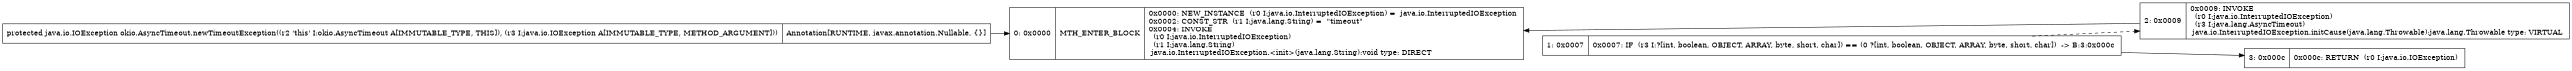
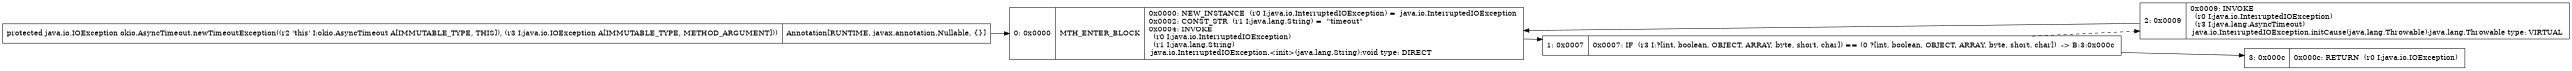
none -> (1530, 39)
